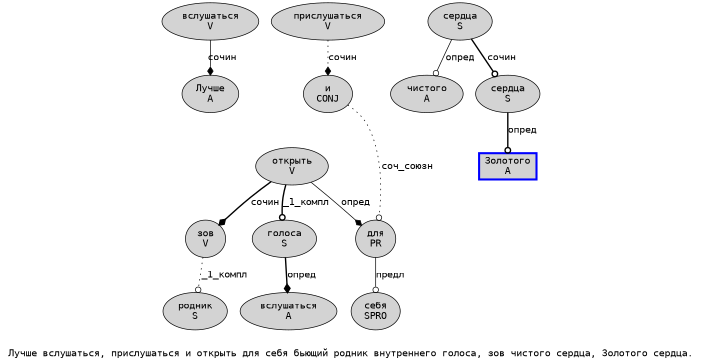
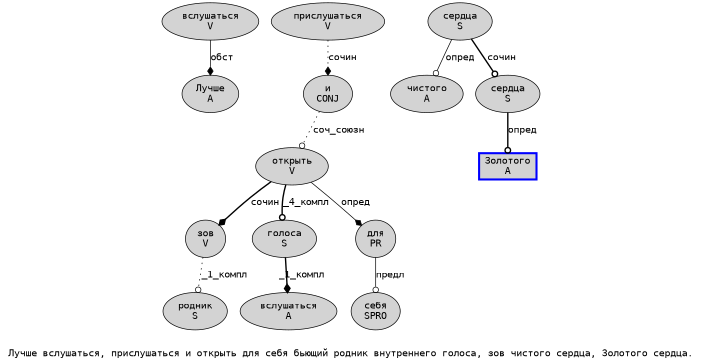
(222, 58) -> (222, 58)
(378, 155) -> (311, 127)
(306, 203) -> (306, 203)
(302, 275) -> (302, 275)
